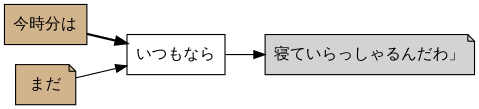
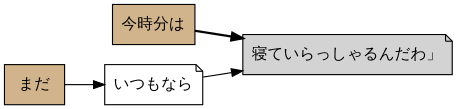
(101, 37) -> (213, 34)
(176, 55) -> (154, 85)
(46, 85) -> (35, 85)
